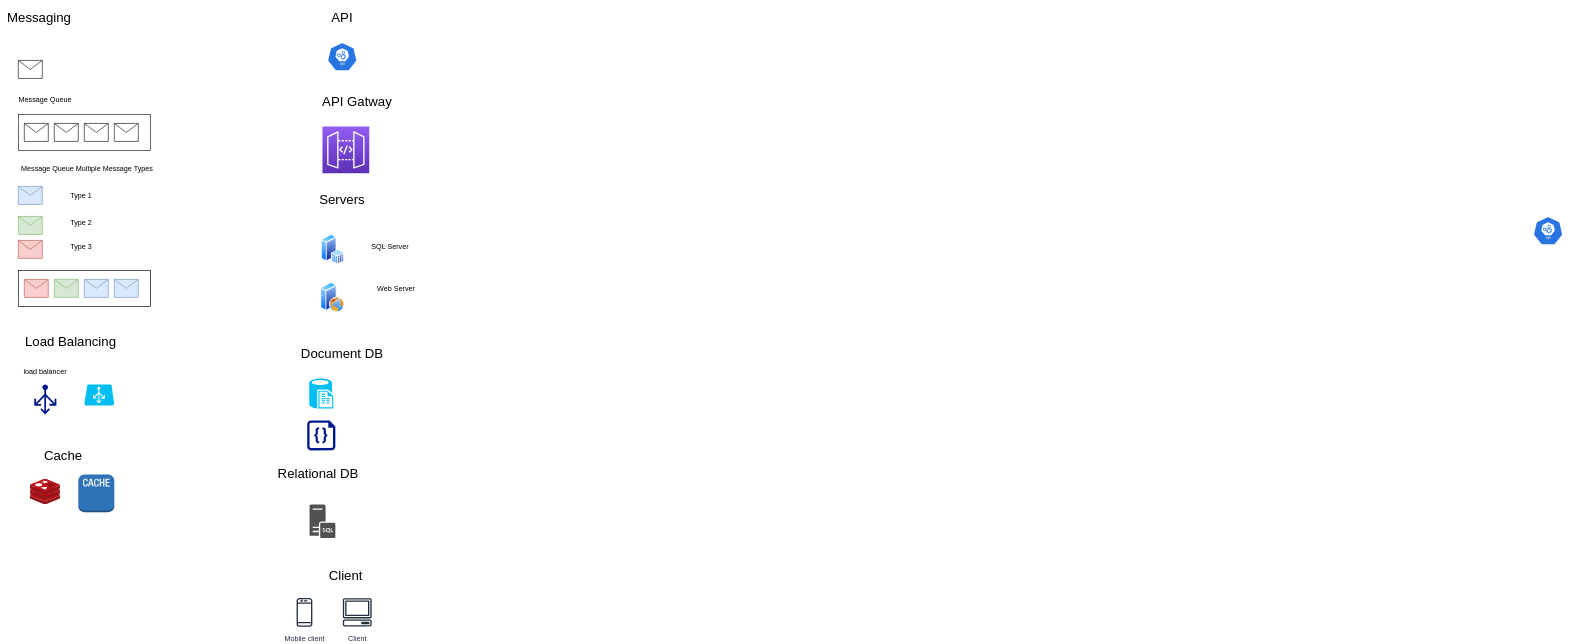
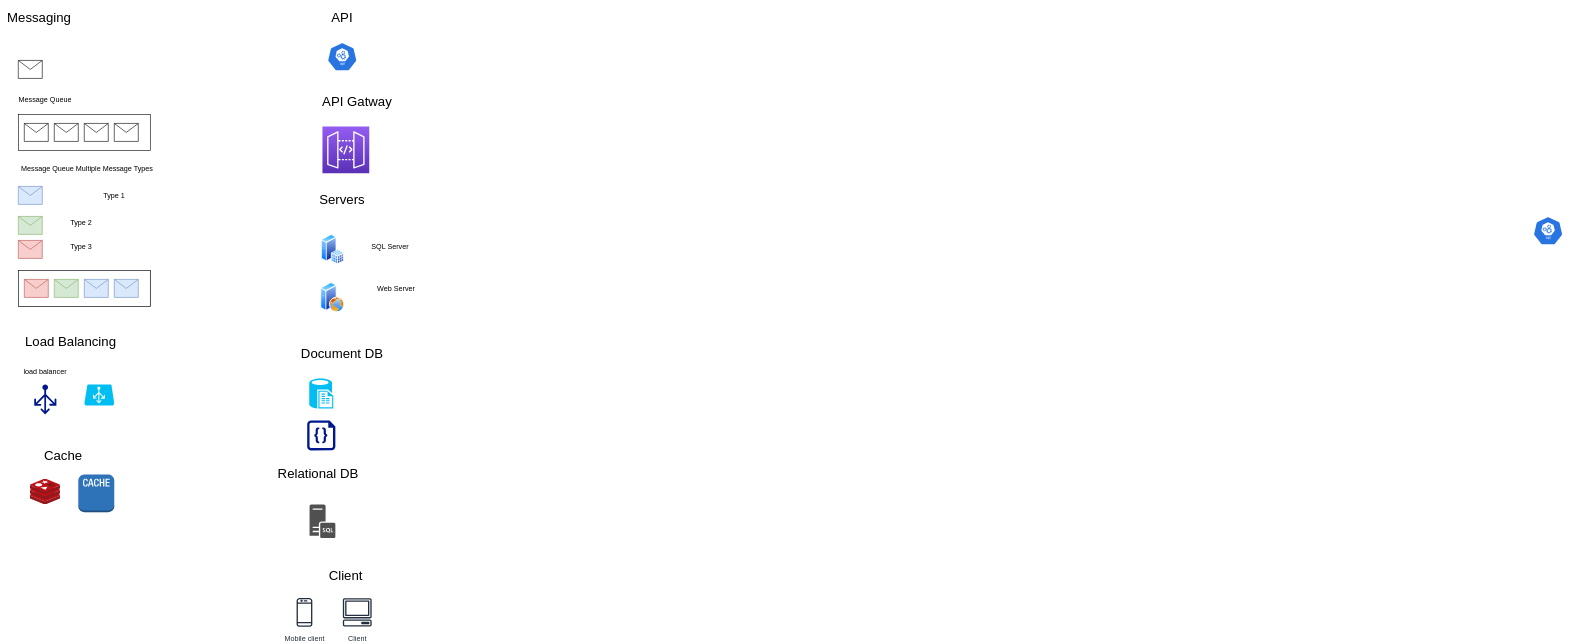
(81, 195) -> (114, 195)
